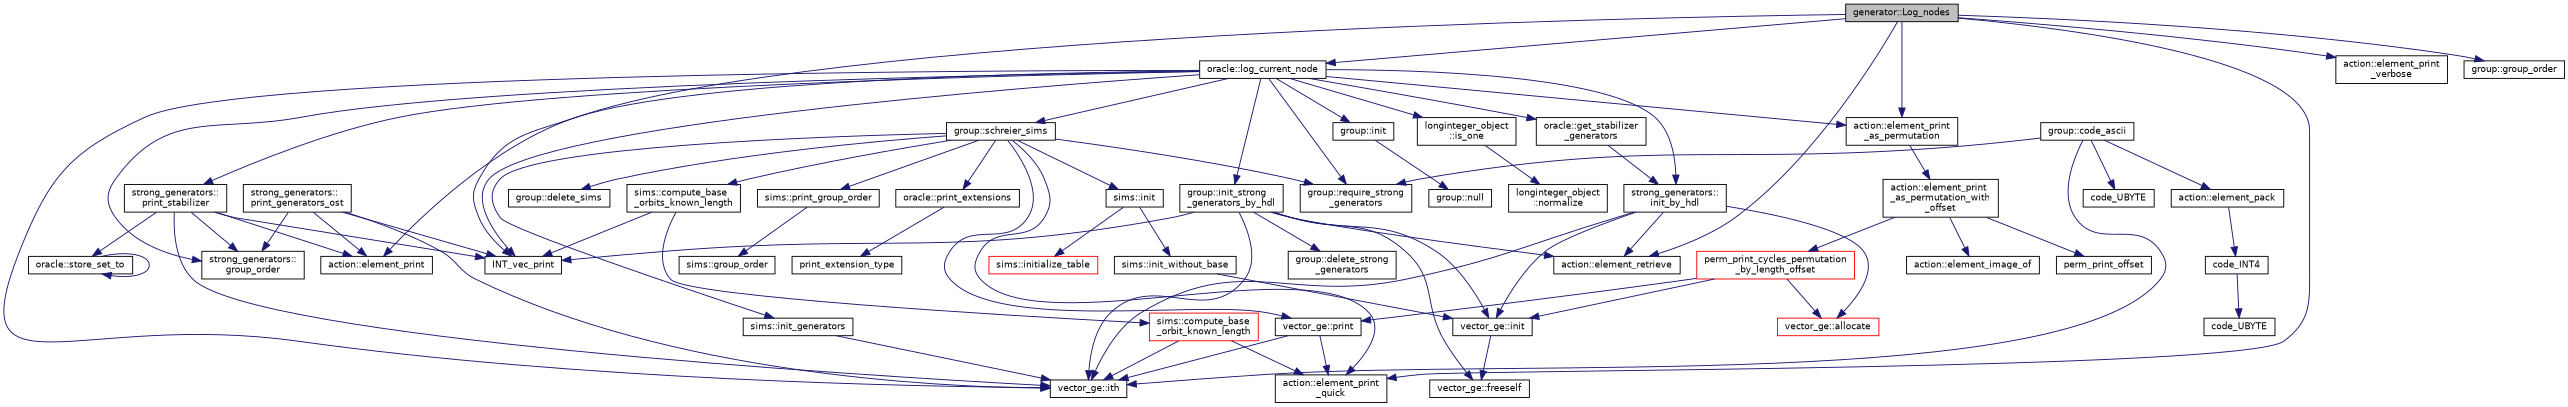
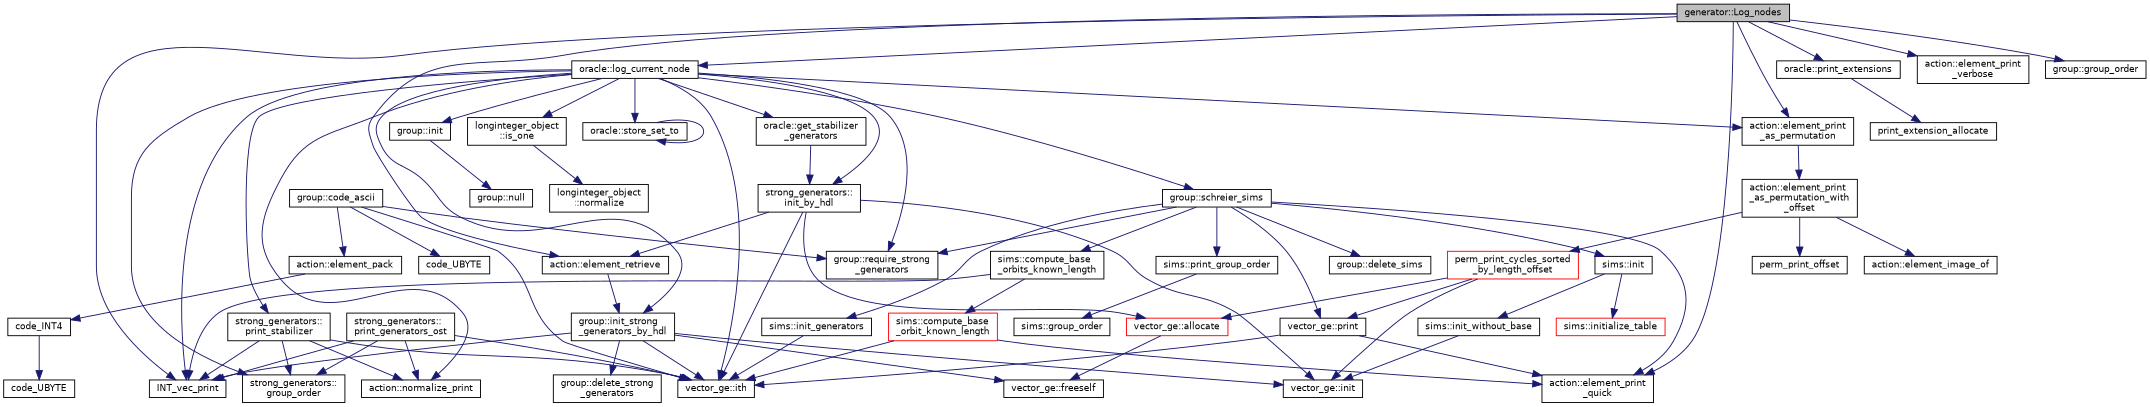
(982, 161) -> (1782, 39)
(134, 228) -> (635, 96)
(1428, 240) -> (612, 289)
(377, 265) -> (421, 389)
(847, 265) -> (1933, 131)
(1776, 265) -> (1513, 265)
(1487, 353) -> (1107, 362)
